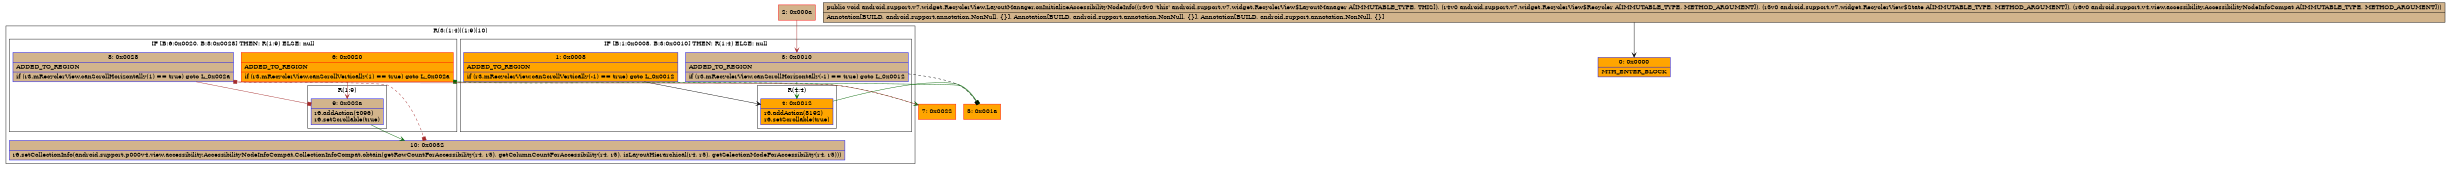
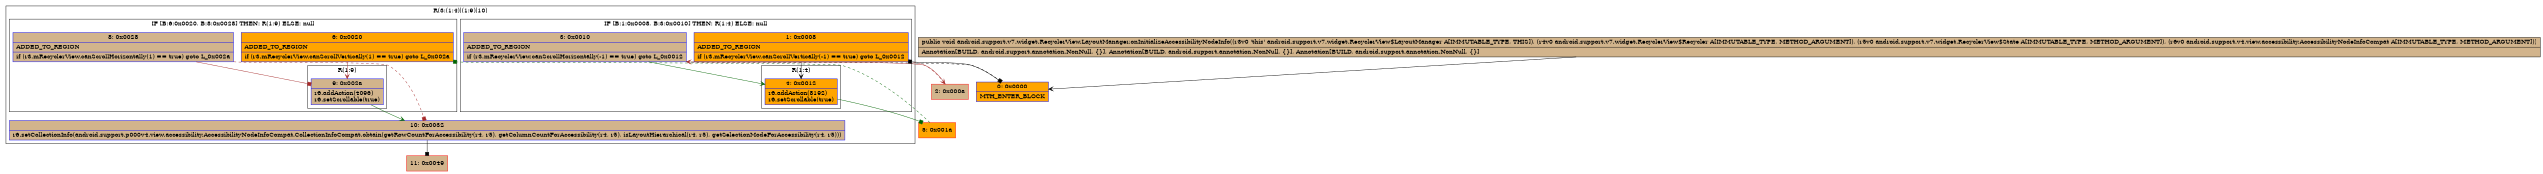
none -> (959, 63)
(347, 67) -> (347, 47)
none -> (928, 67)
(943, 80) -> (844, 63)
(854, 84) -> (678, 63)
(797, 88) -> (705, 73)
(797, 90) -> (801, 70)
(937, 112) -> none
none -> (427, 163)
